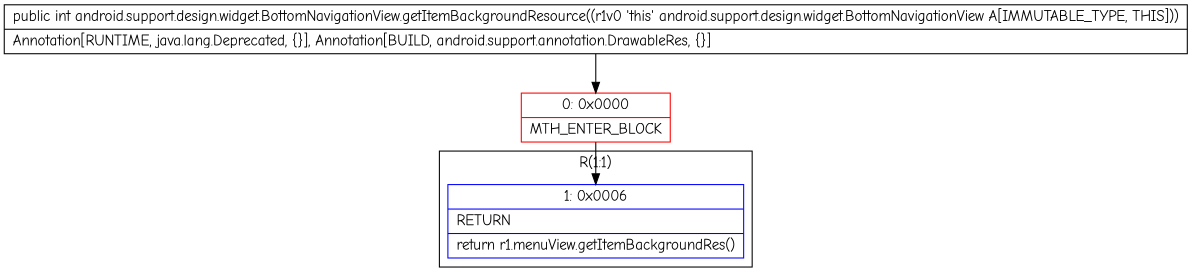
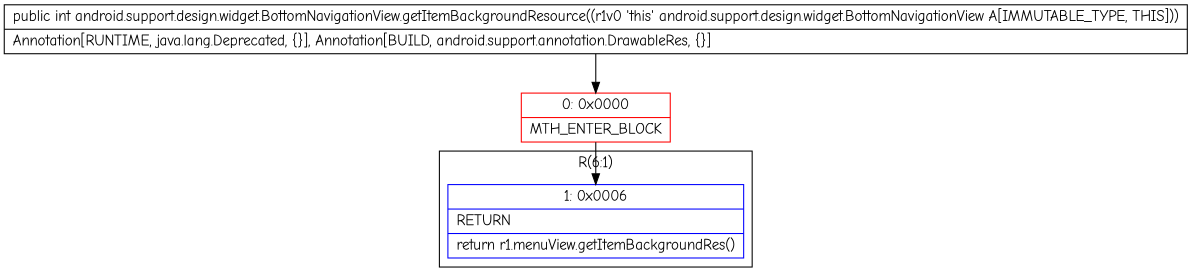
(596, 163) -> (596, 163)
